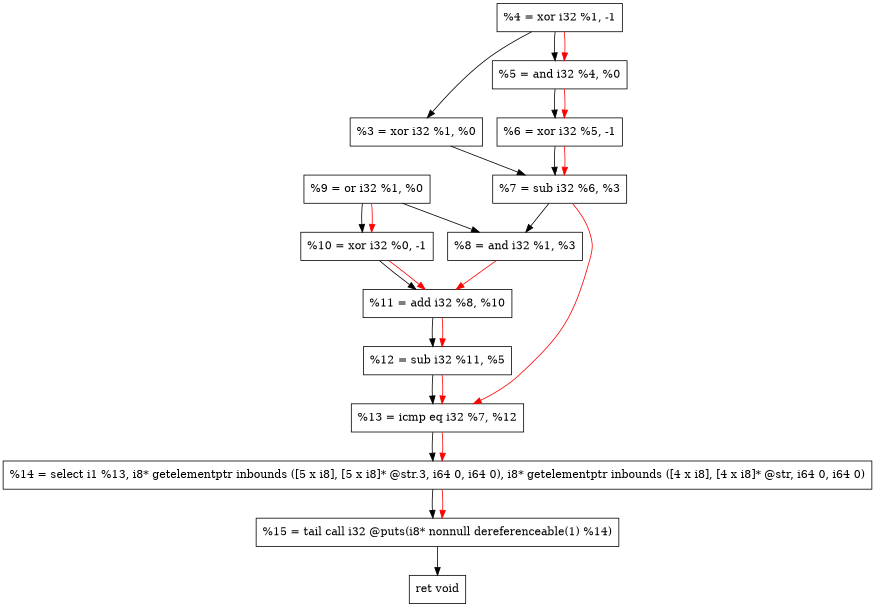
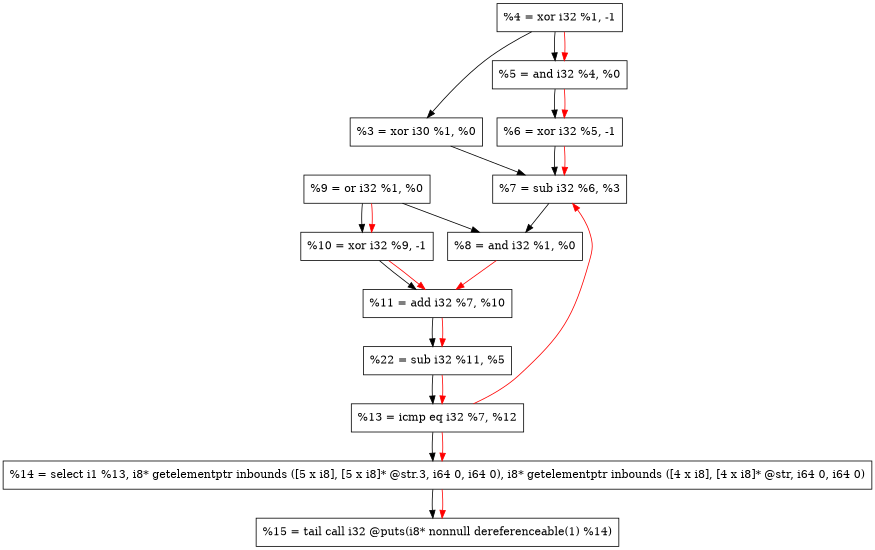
(416, 132) -> (416, 132)
(367, 246) -> (367, 246)
(515, 246) -> (515, 246)
(437, 304) -> (437, 304)
(569, 317) -> (565, 324)
(437, 361) -> (437, 361)
(437, 589) -> none
